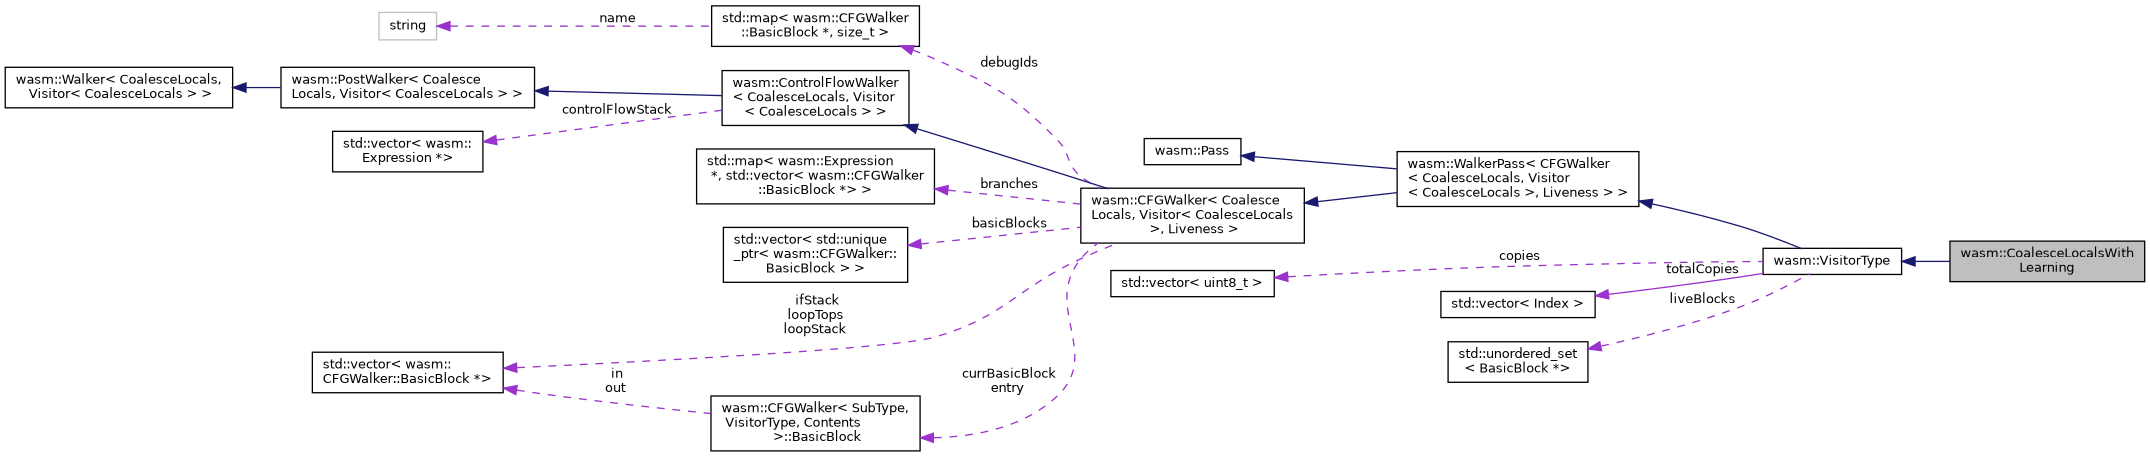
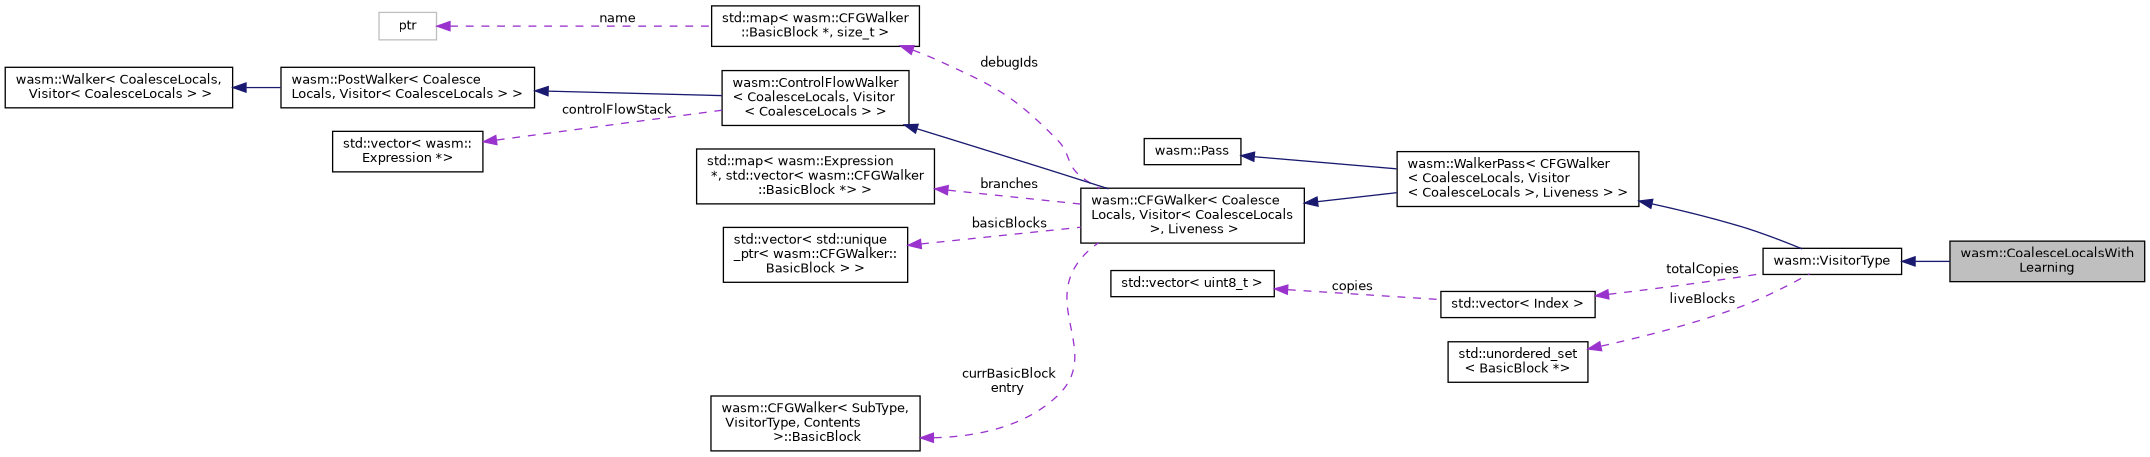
(408, 26) -> (408, 26)
(1525, 266) -> (1364, 295)
(1686, 285) -> (1686, 285)
(408, 372) -> none
